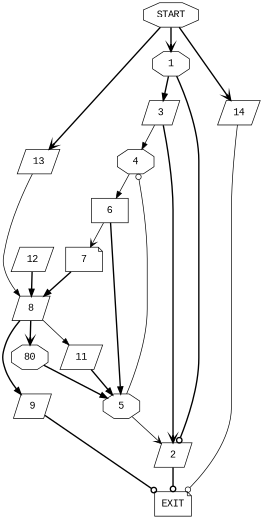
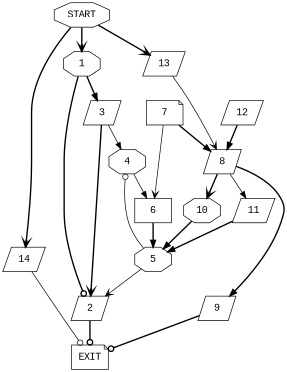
(9, 232) -> (194, 109)
(99, 232) -> (159, 158)
(30, 357) -> (202, 211)
